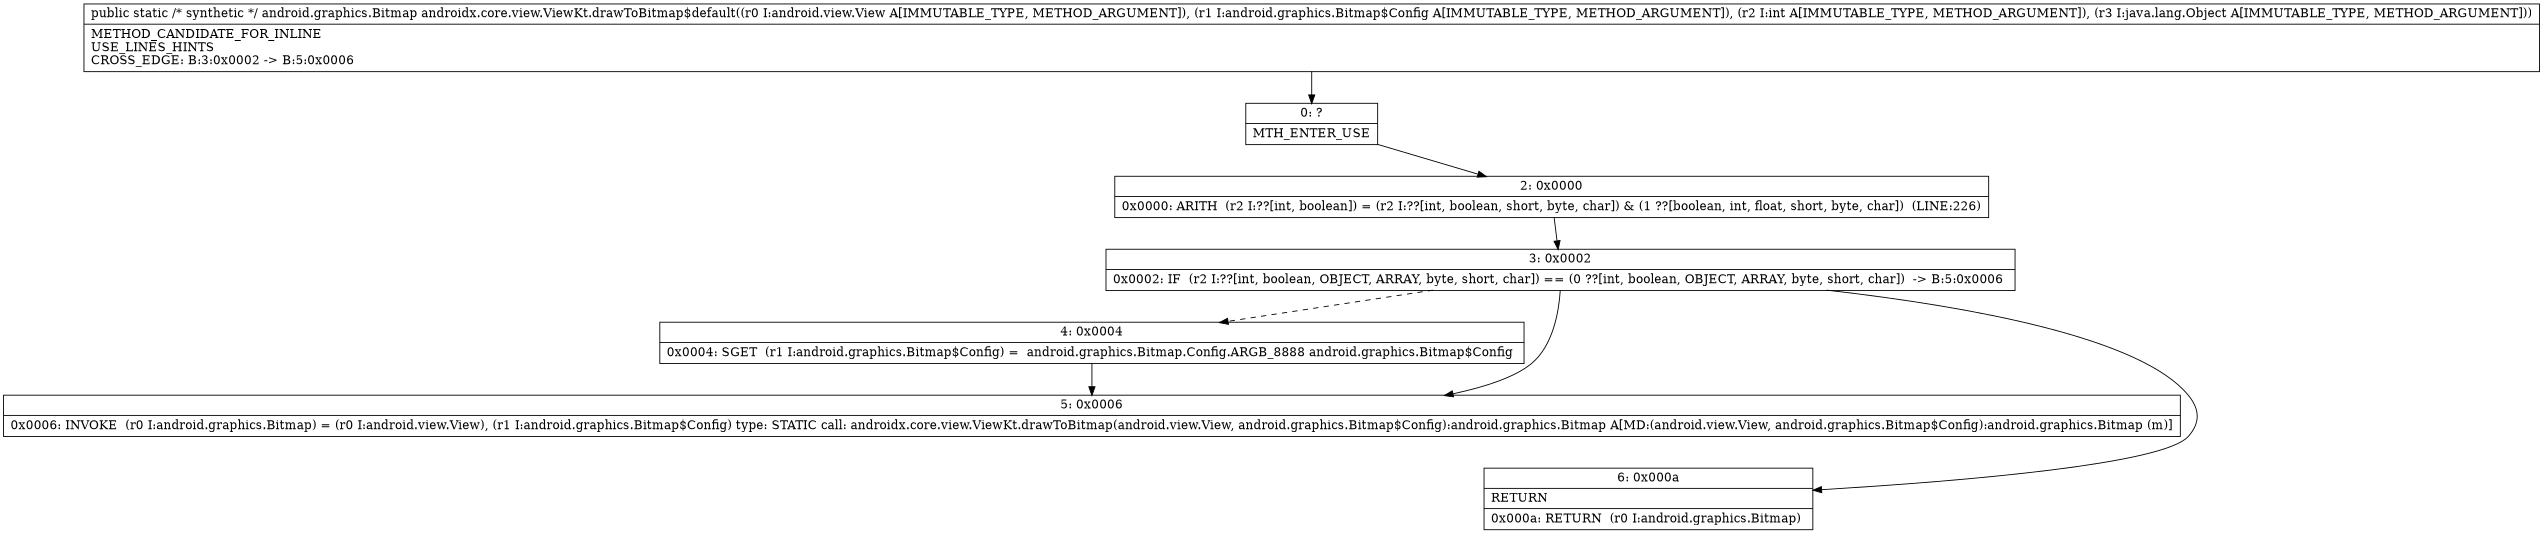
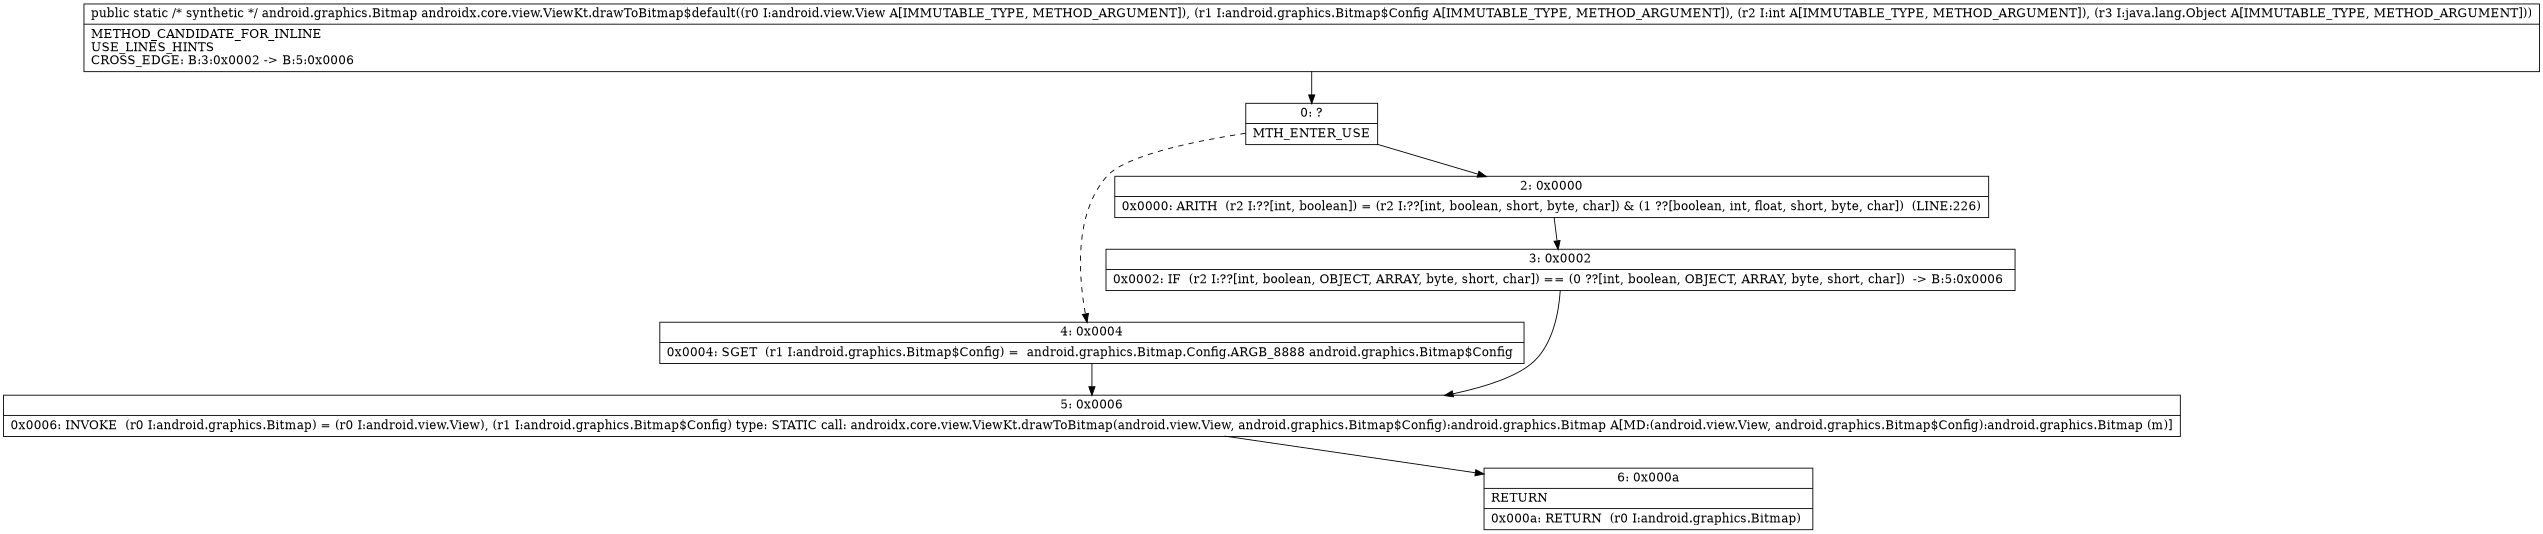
(1331, 306) -> (1108, 175)
(2197, 411) -> (1350, 454)
